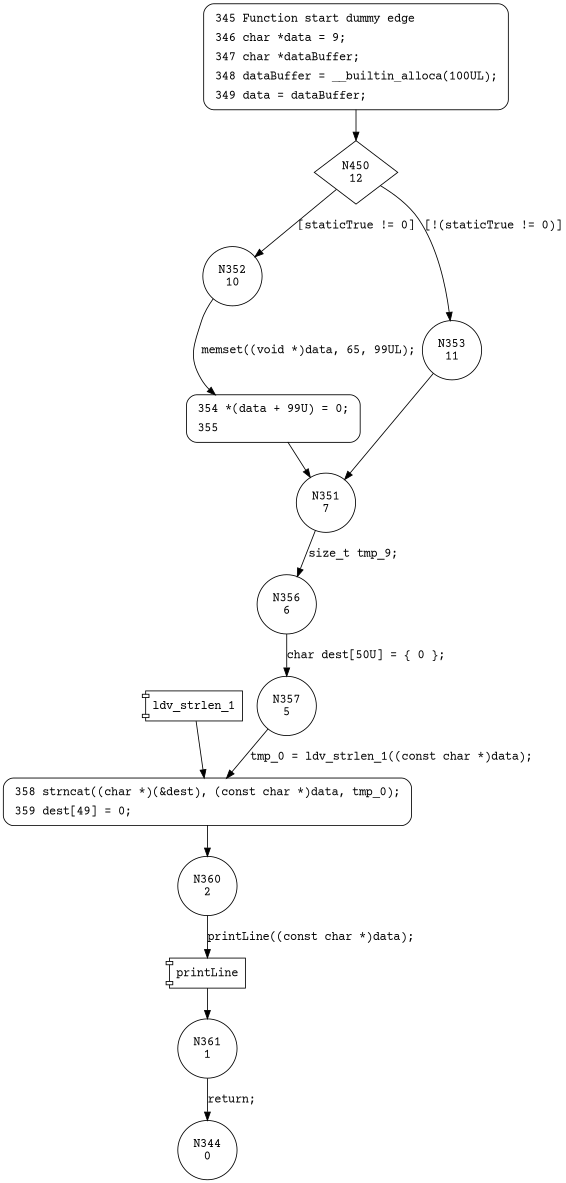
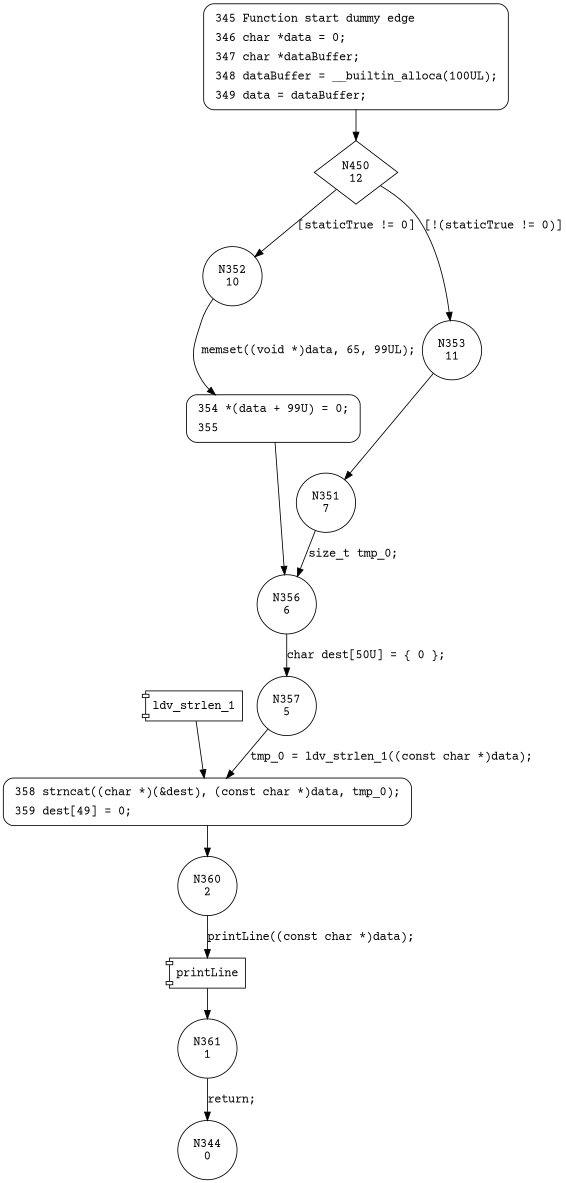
(294, 38) -> (294, 38)
(297, 456) -> (280, 504)
(354, 554) -> (354, 554)
